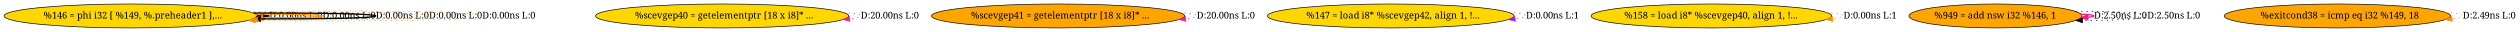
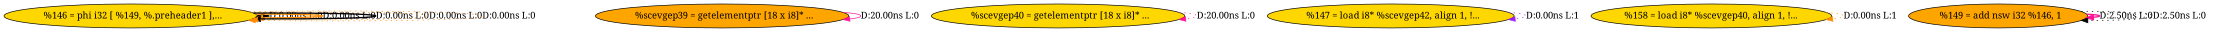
none -> (722, 16)
(1058, 16) -> none
(1995, 16) -> (1998, 16)
(2337, 16) -> none
